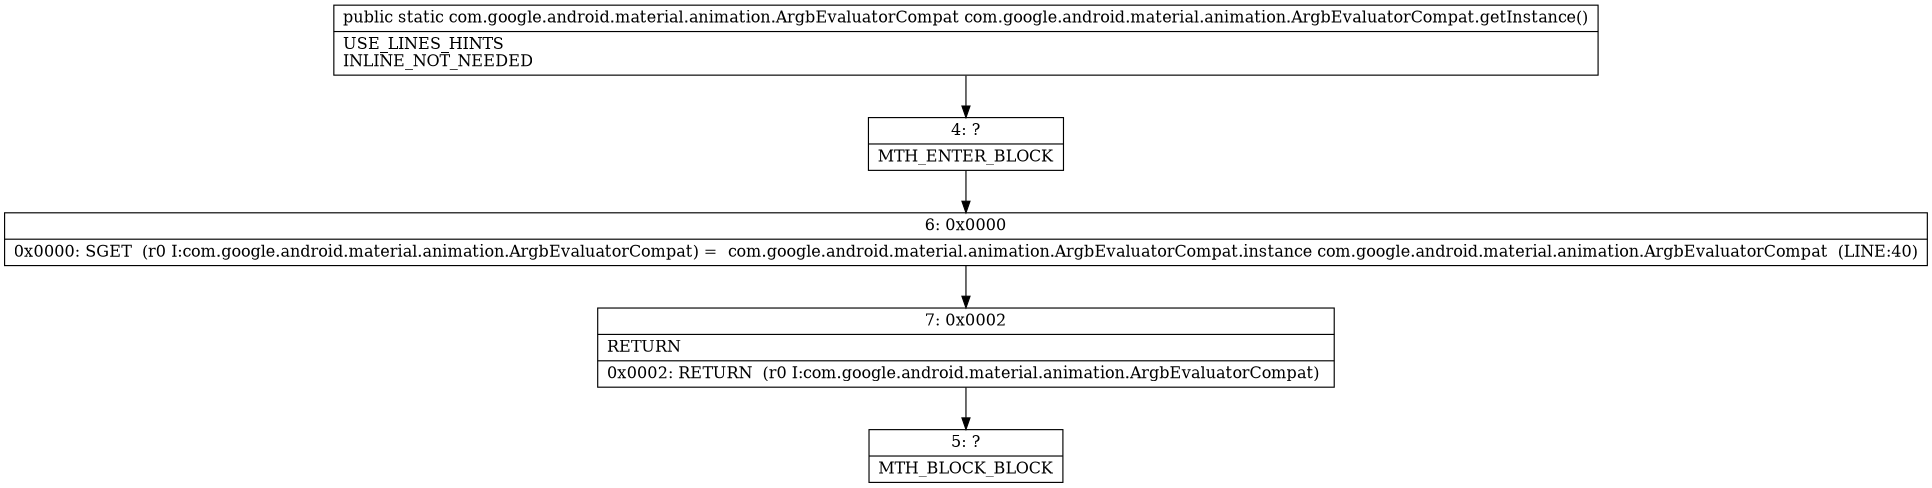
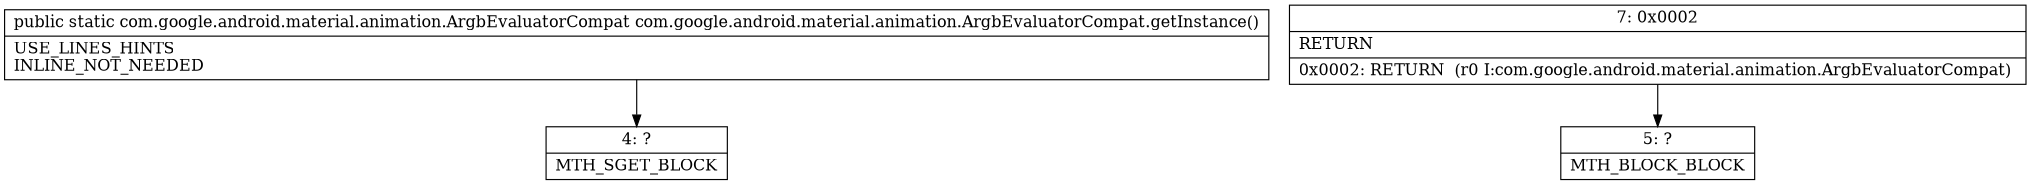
(966, 157) -> (637, 166)
(966, 239) -> none
